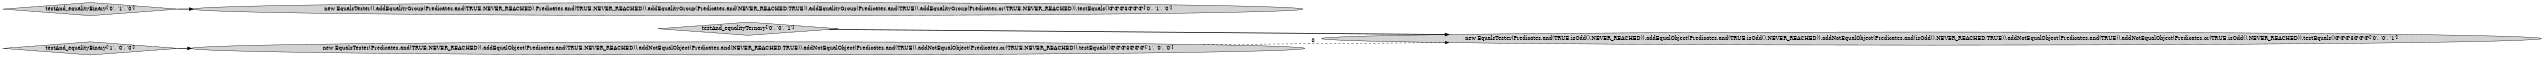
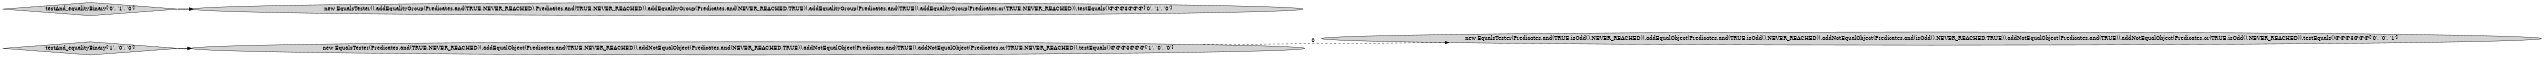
(748, 29) -> none
